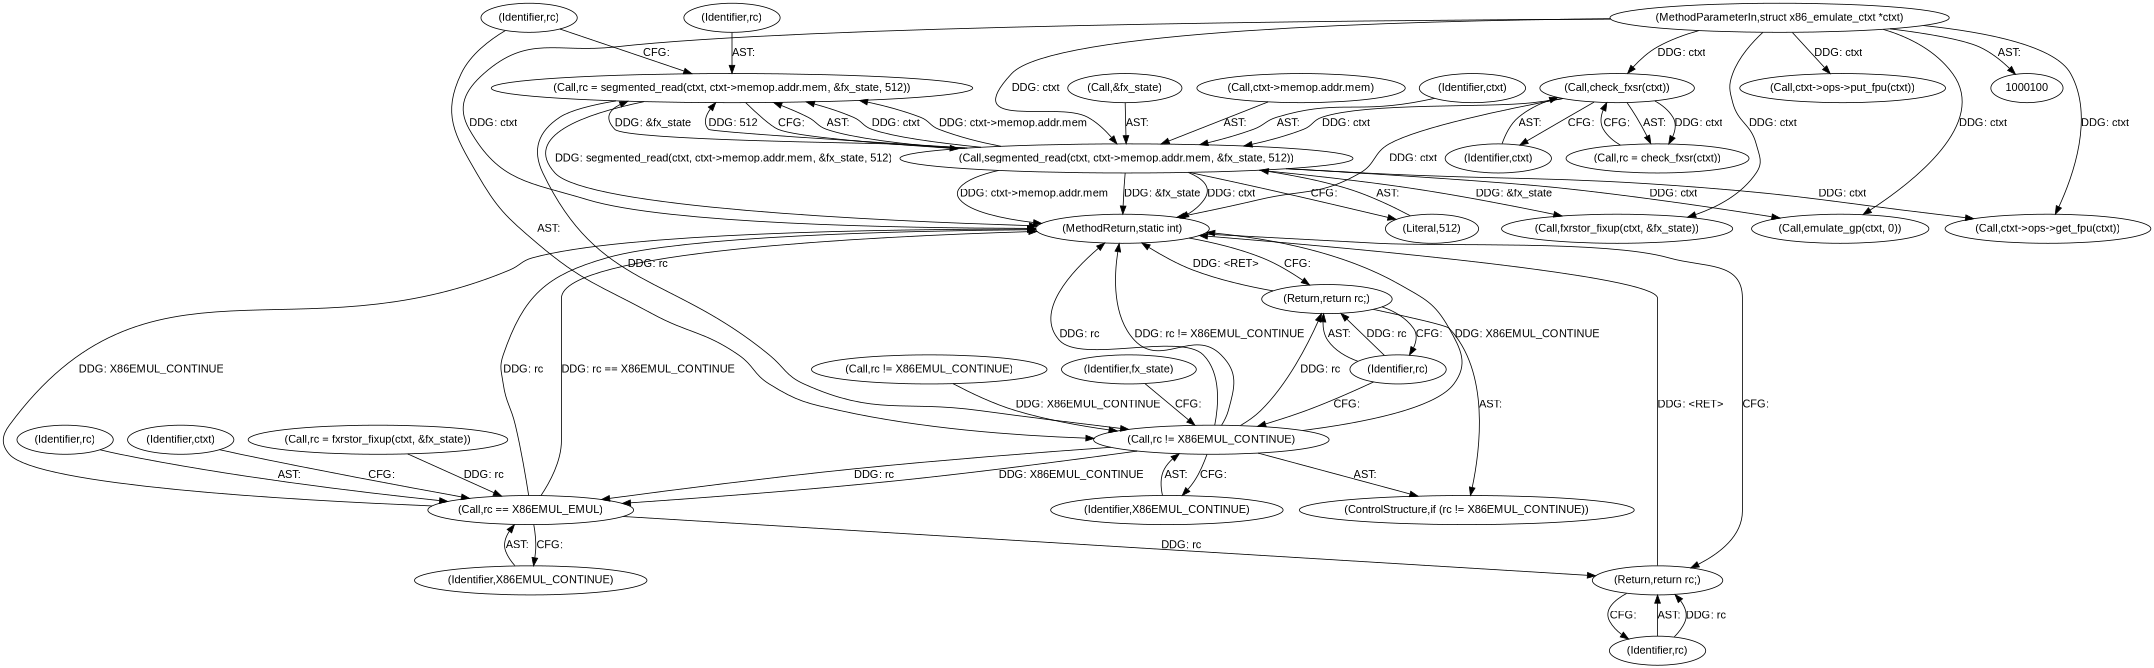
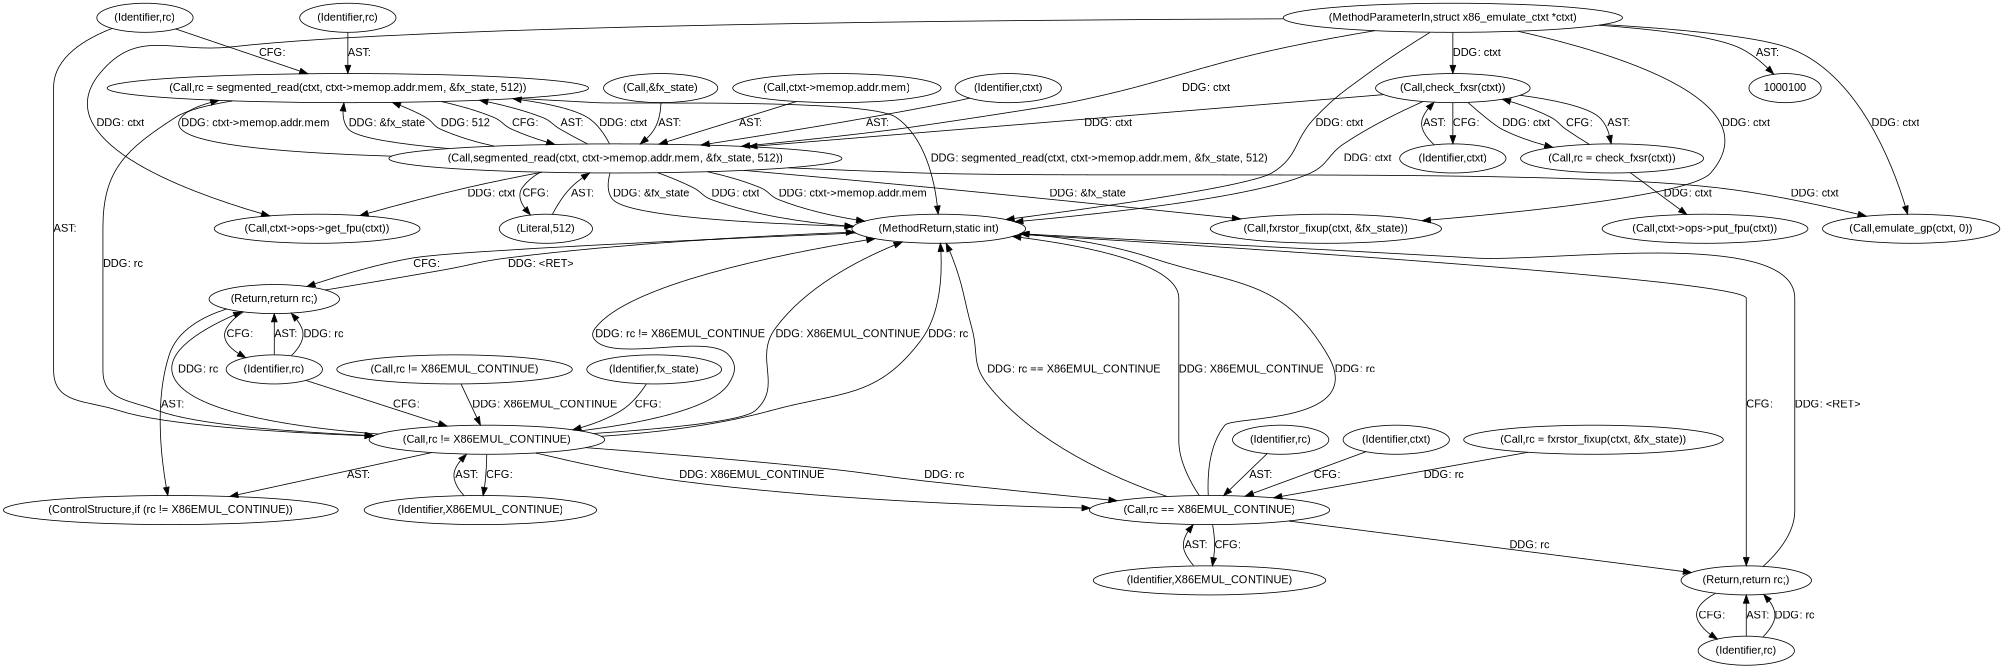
(1808, 50) -> (1650, 188)
(531, 510) -> (1210, 510)
